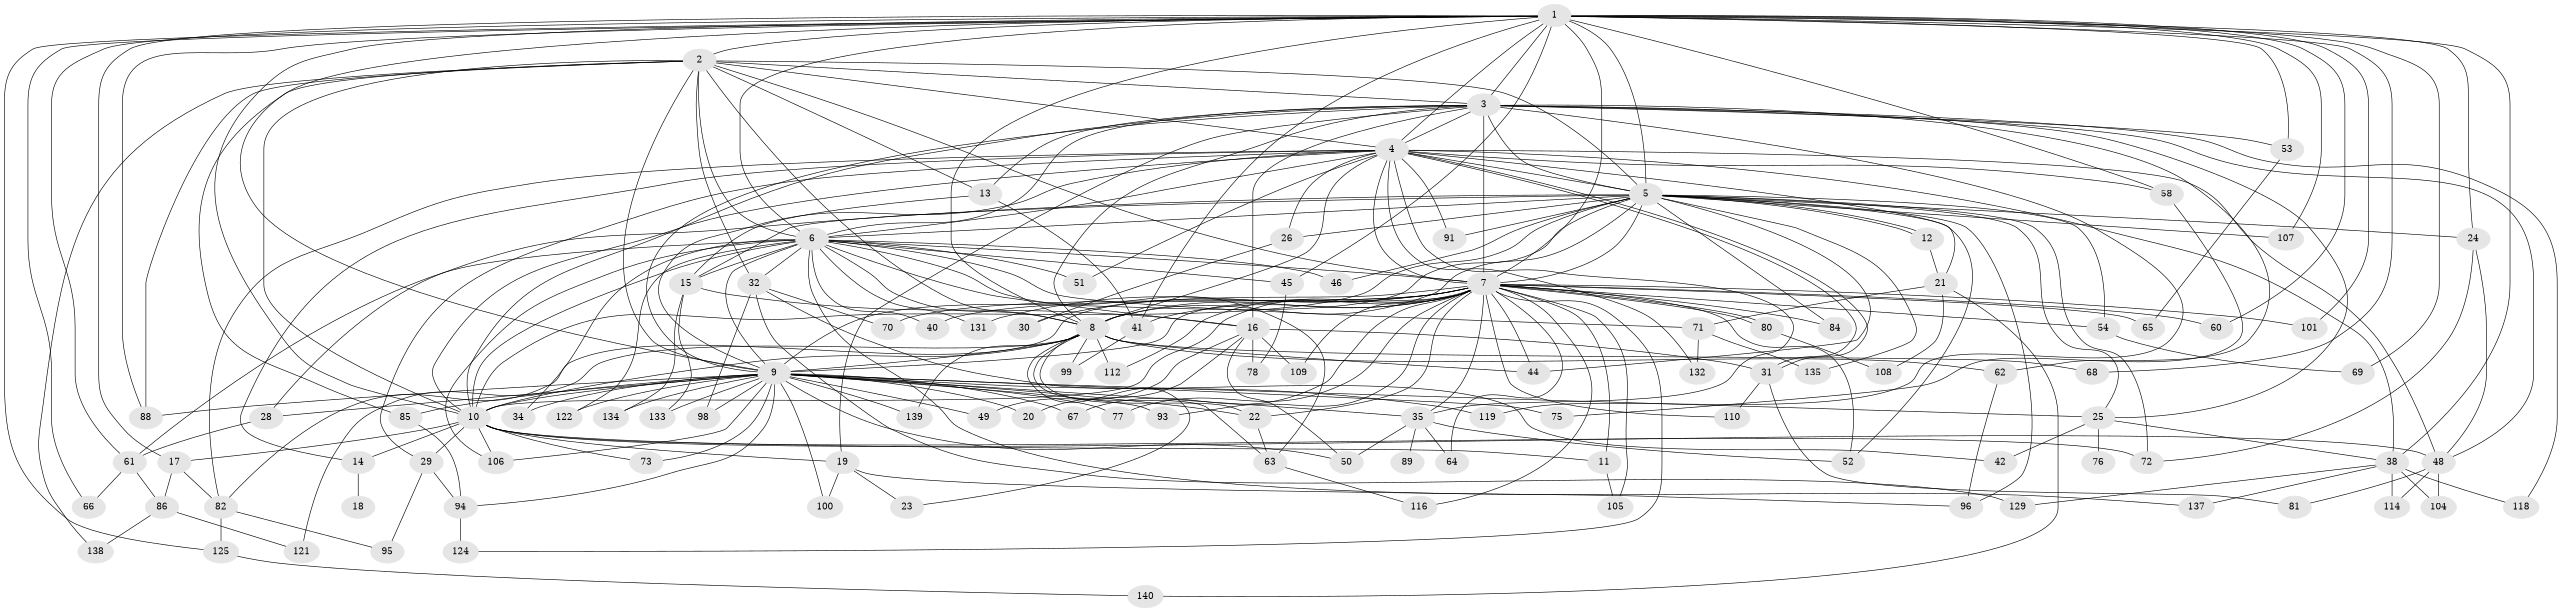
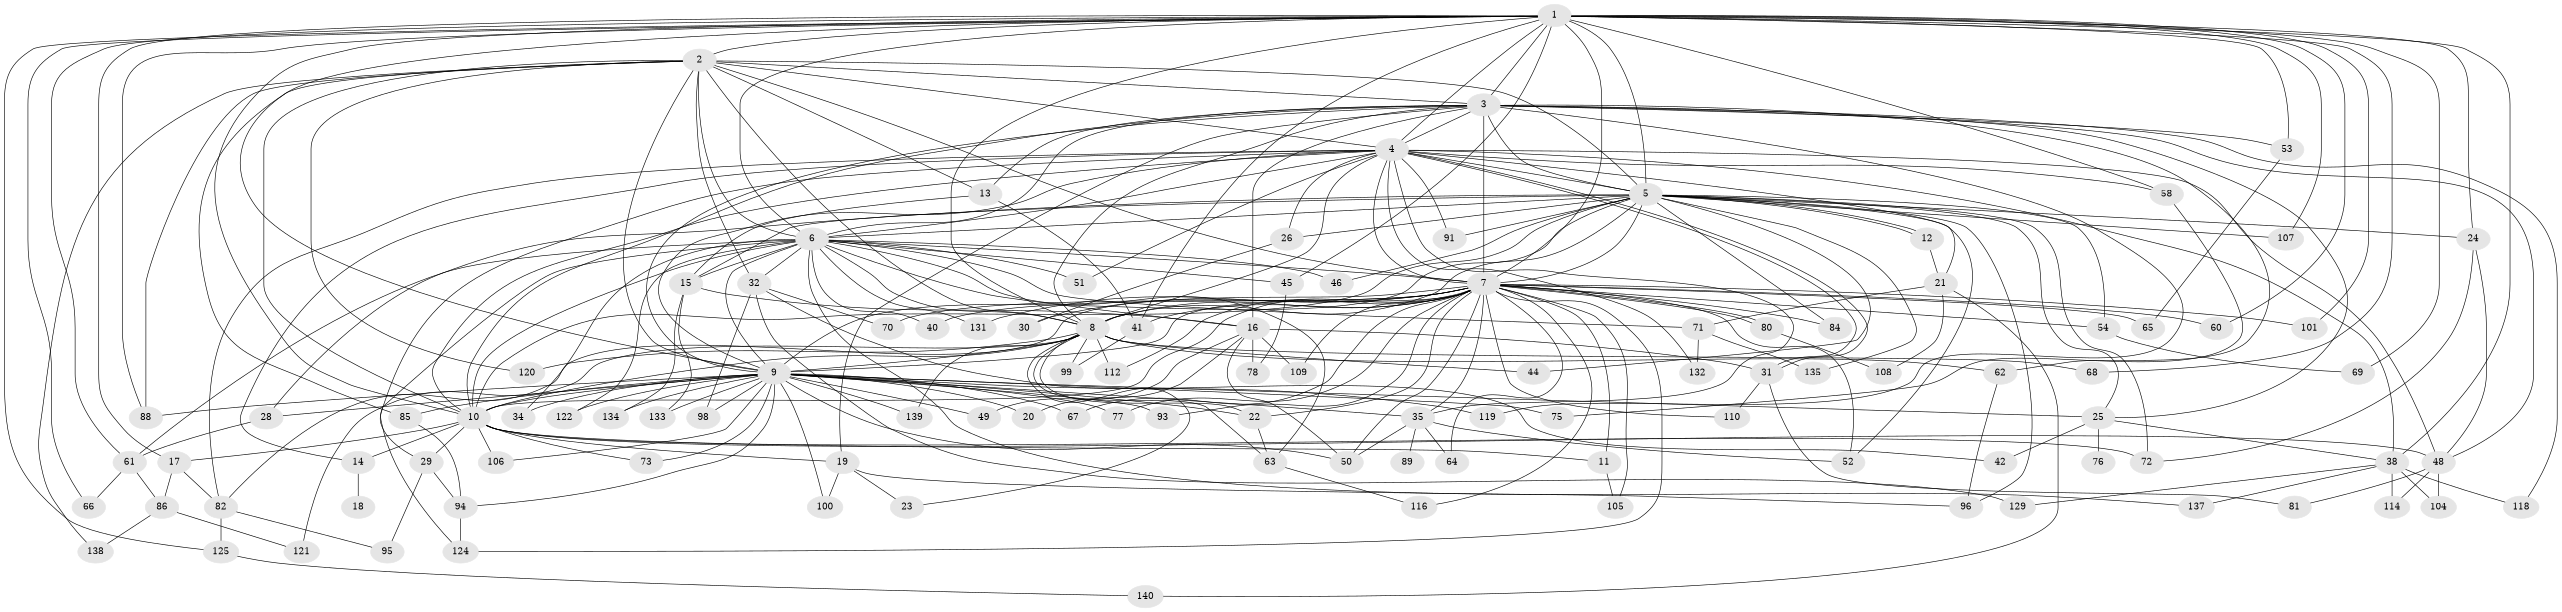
(566, 291) -> (500, 308)
(1513, 327) -> (1430, 385)
none -> (527, 373)
